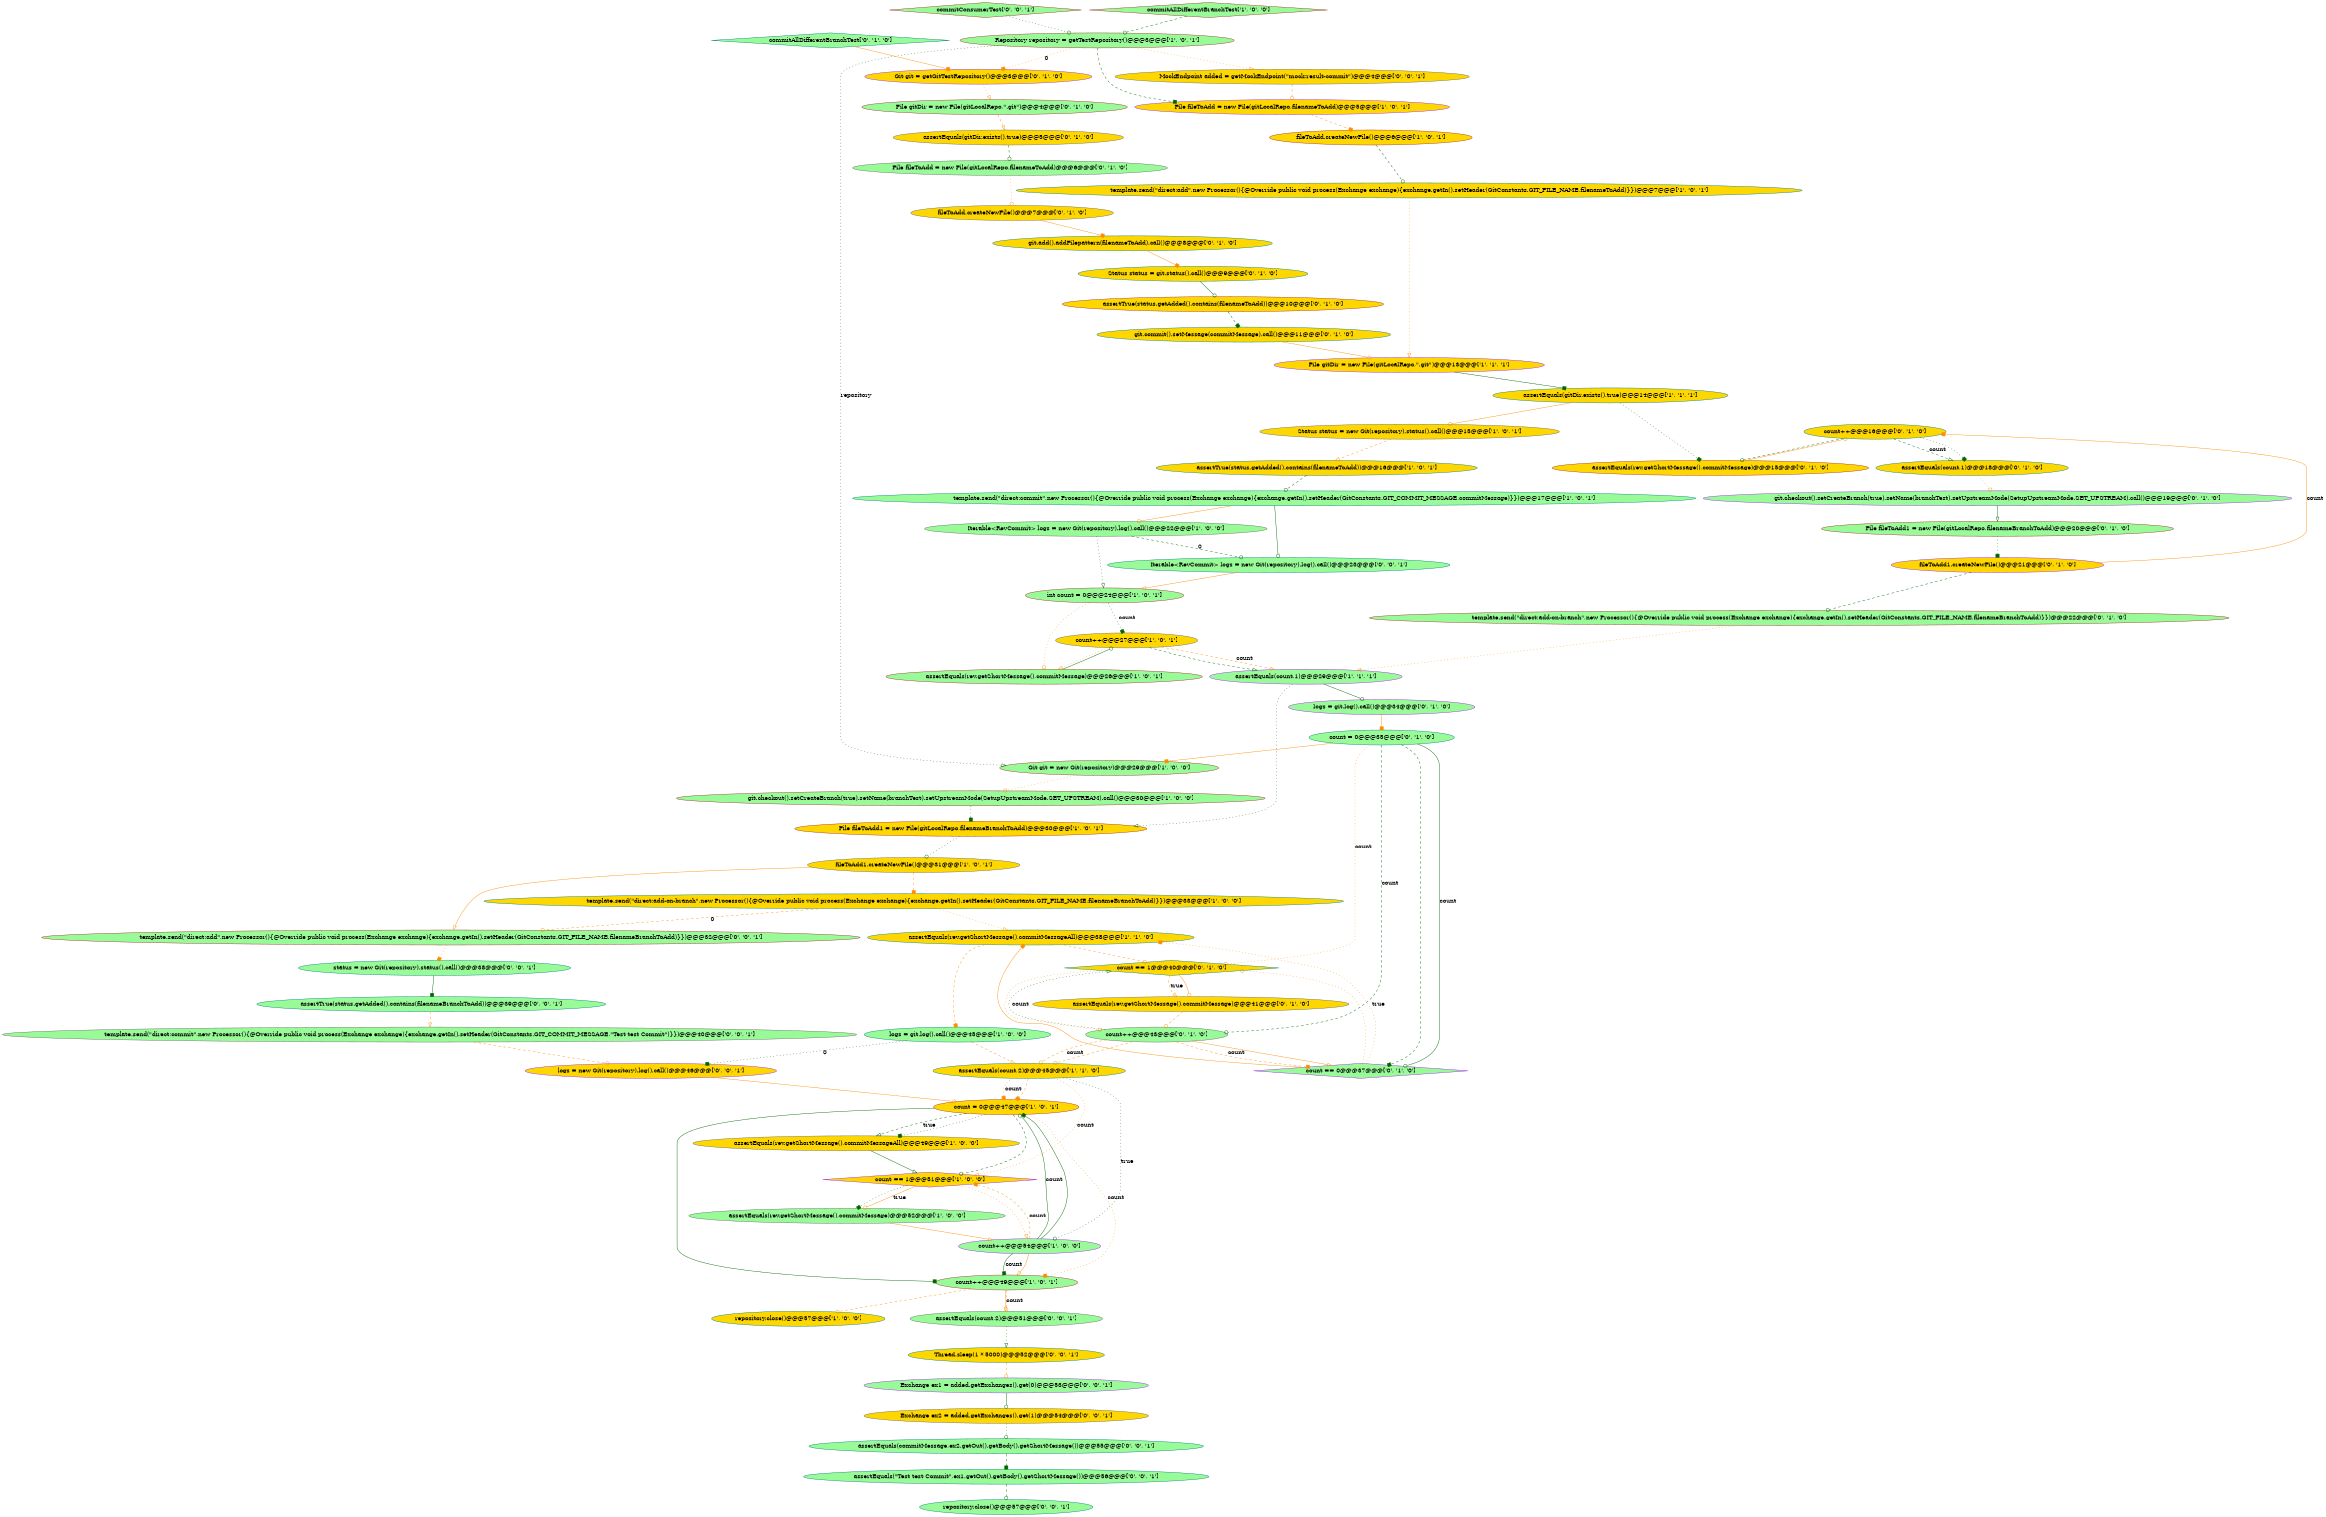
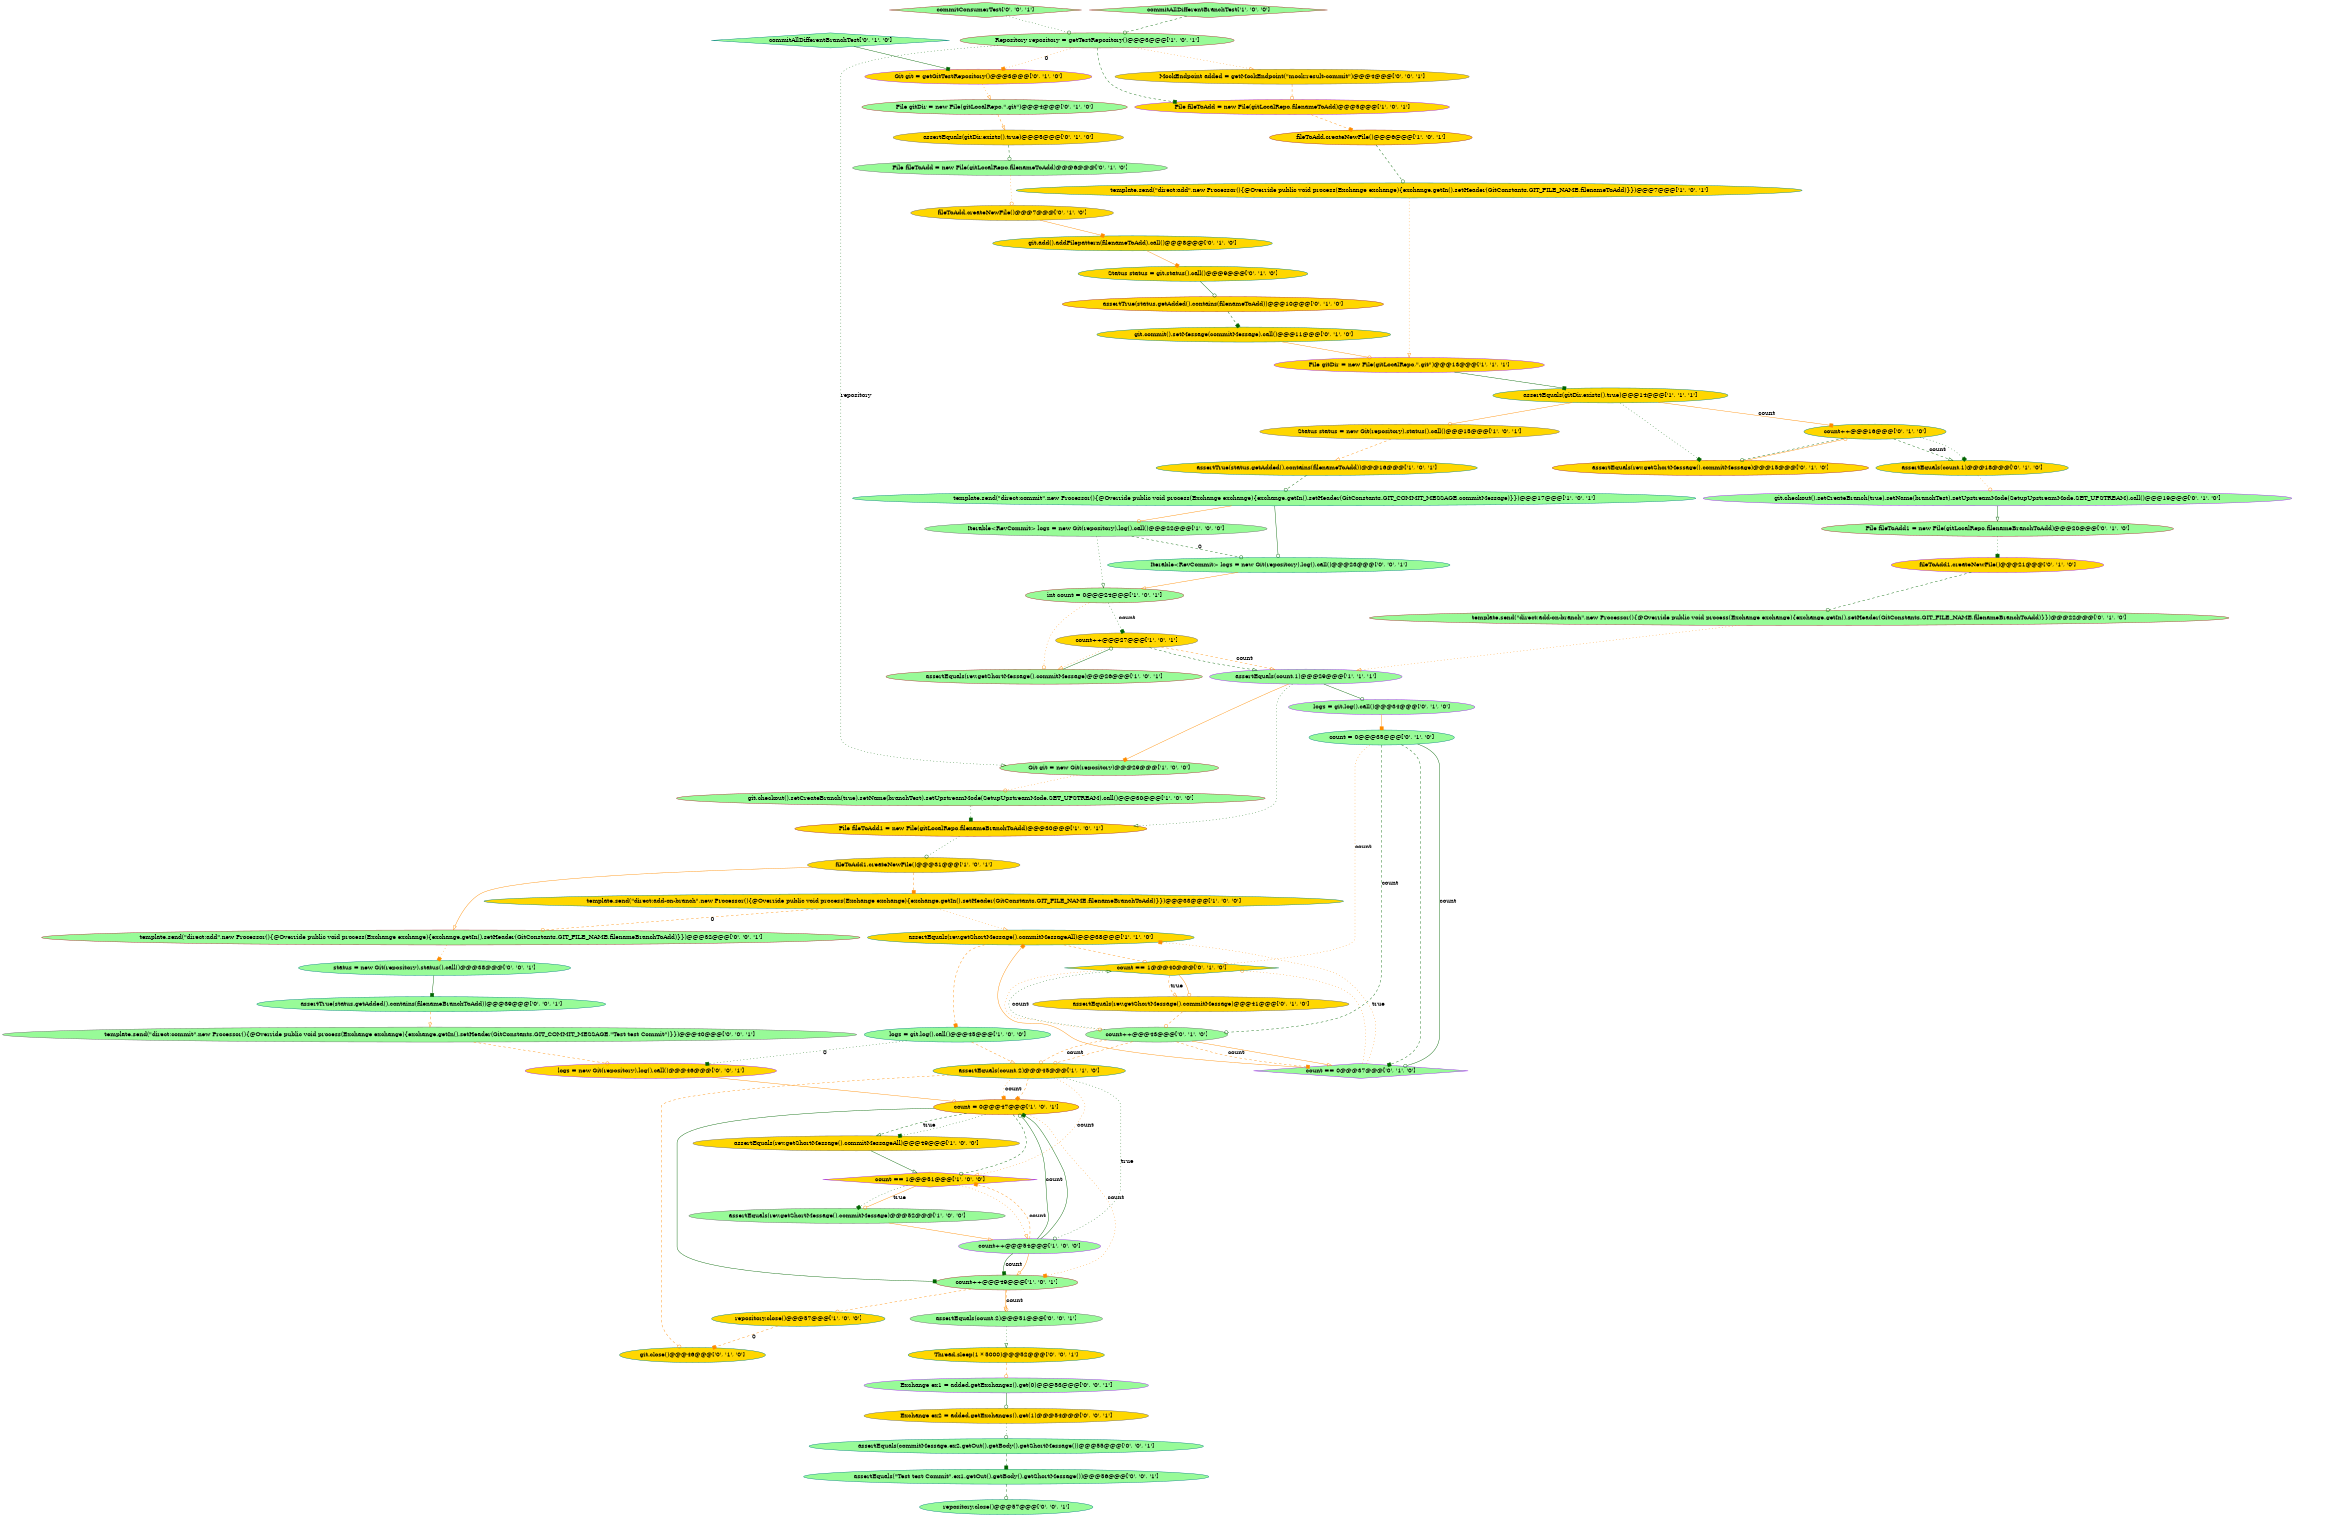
(902, 58) -> (902, 58)
(2266, 455) -> (1744, 414)
(1251, 752) -> (1208, 720)
none -> (692, 1355)
